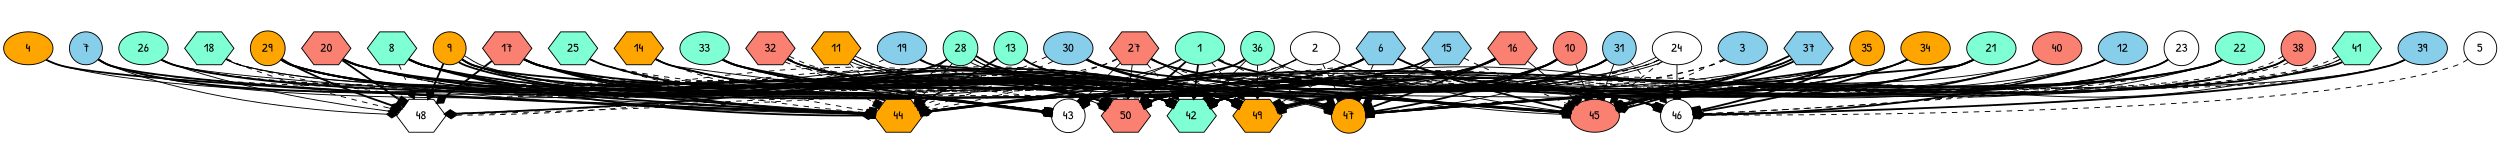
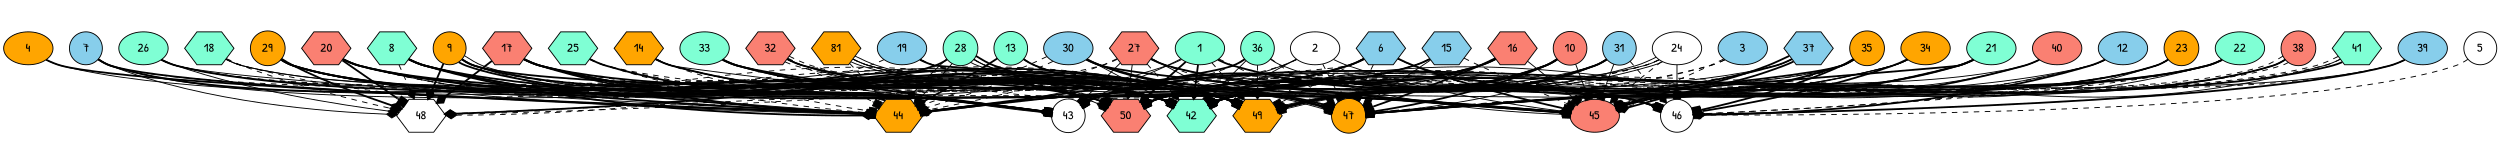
(836, 48) -> (836, 48)
(2181, 48) -> (2181, 48)
none -> (1127, 80)
